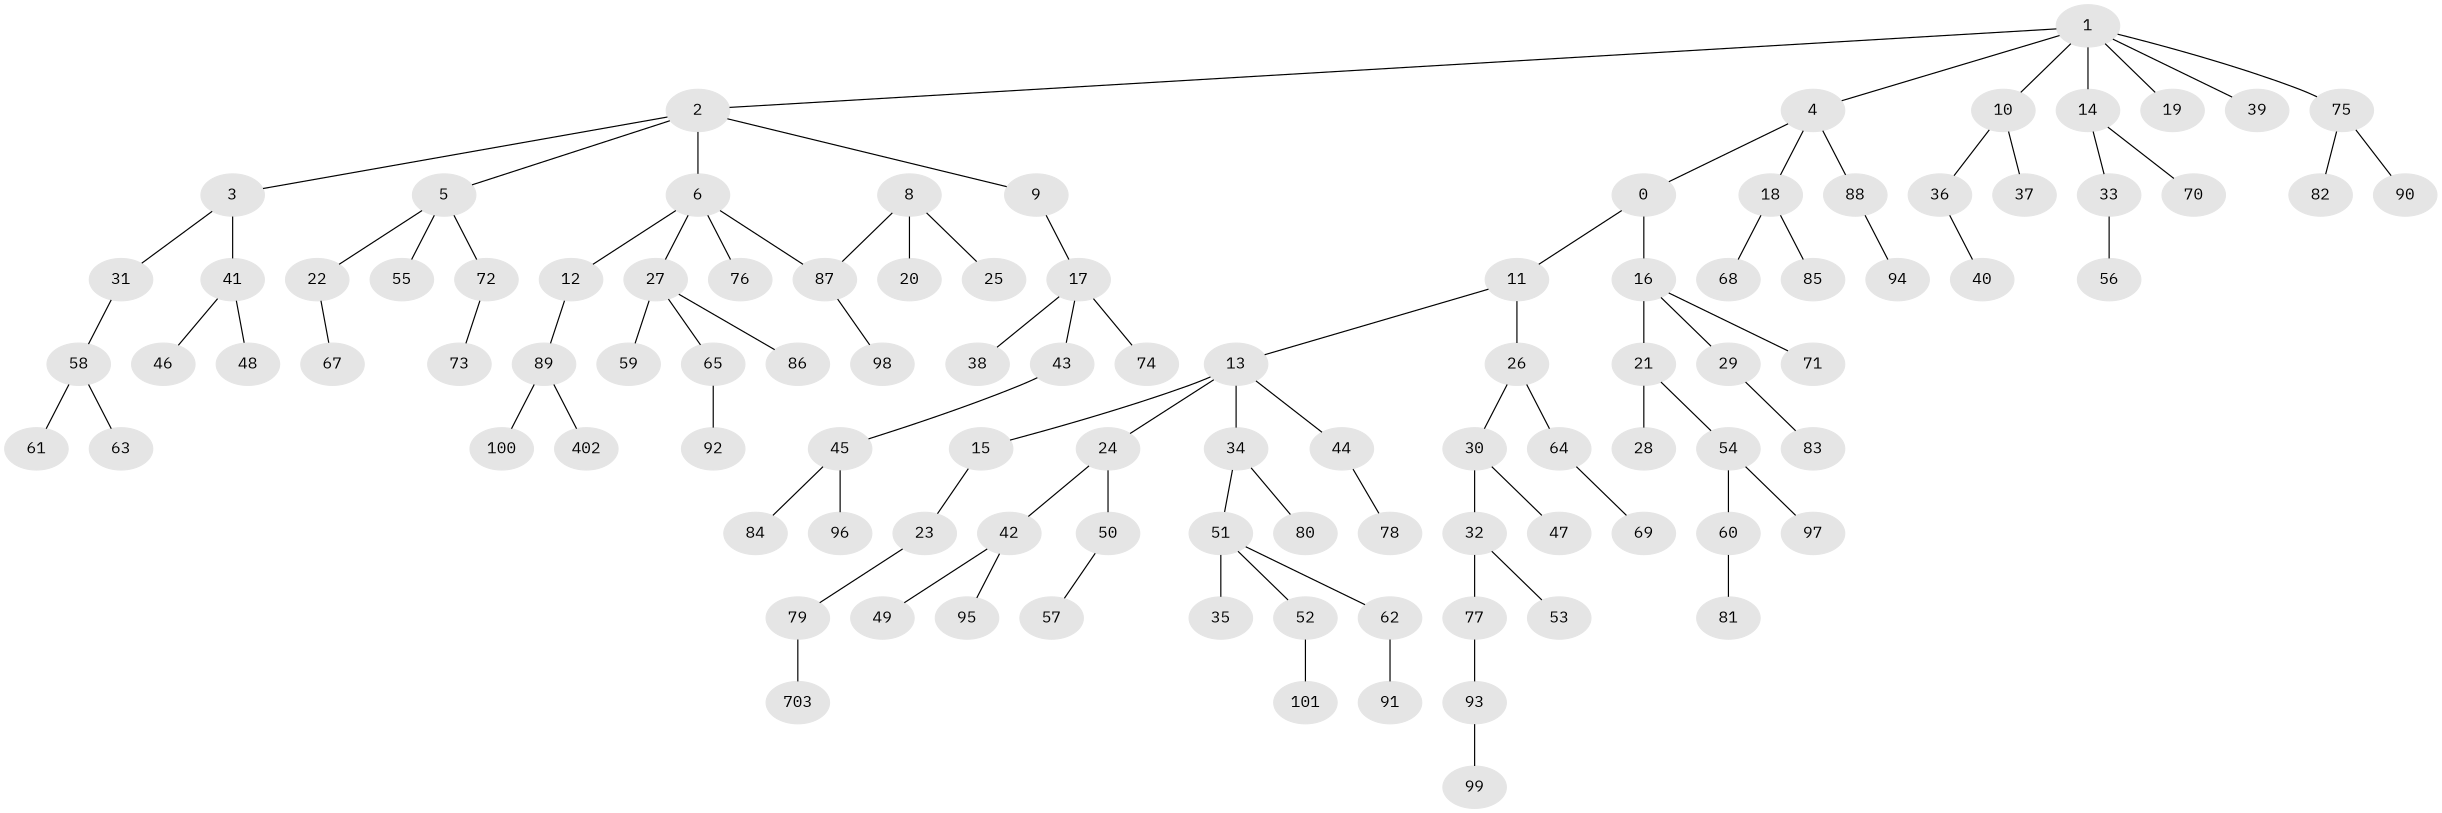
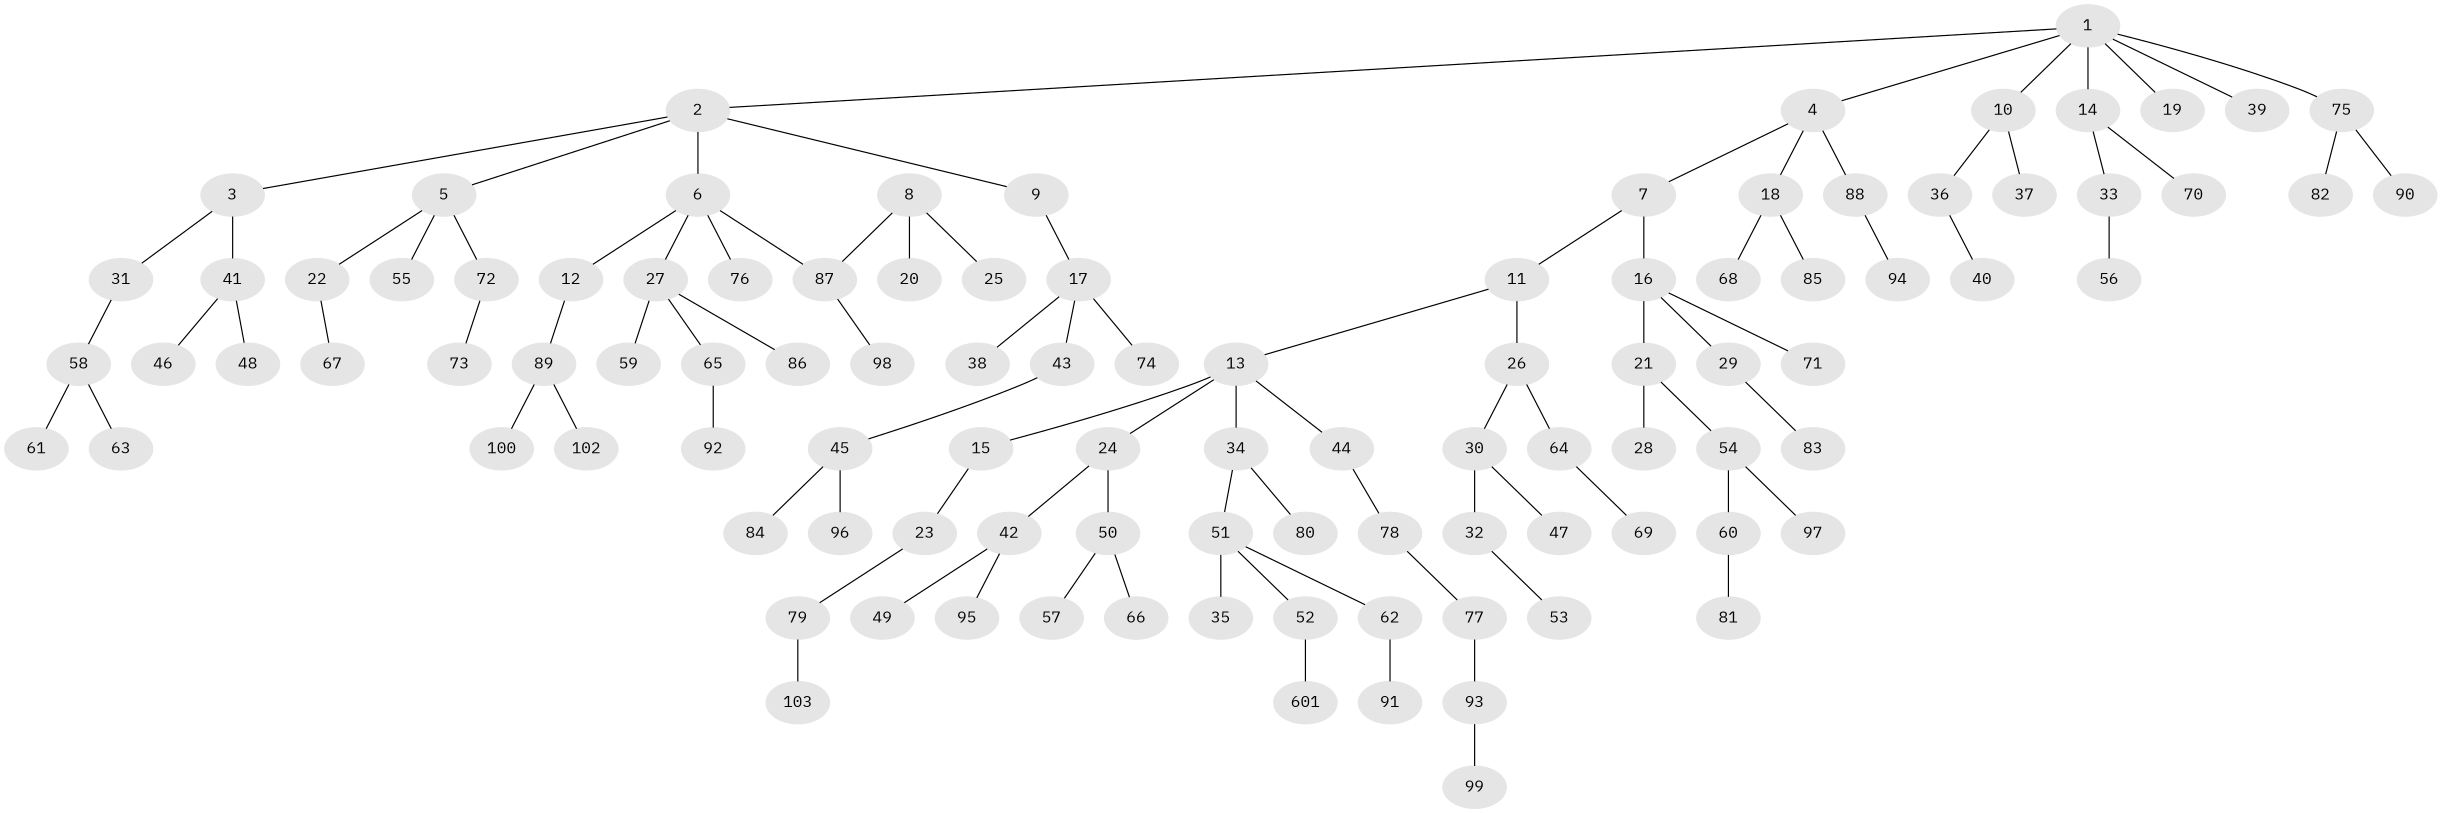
(1644, 195) -> (1644, 195)
(586, 449) -> (586, 449)
(1475, 576) -> (1432, 576)
none -> (1136, 618)
(798, 703) -> (798, 703)
(1305, 703) -> (1305, 703)
